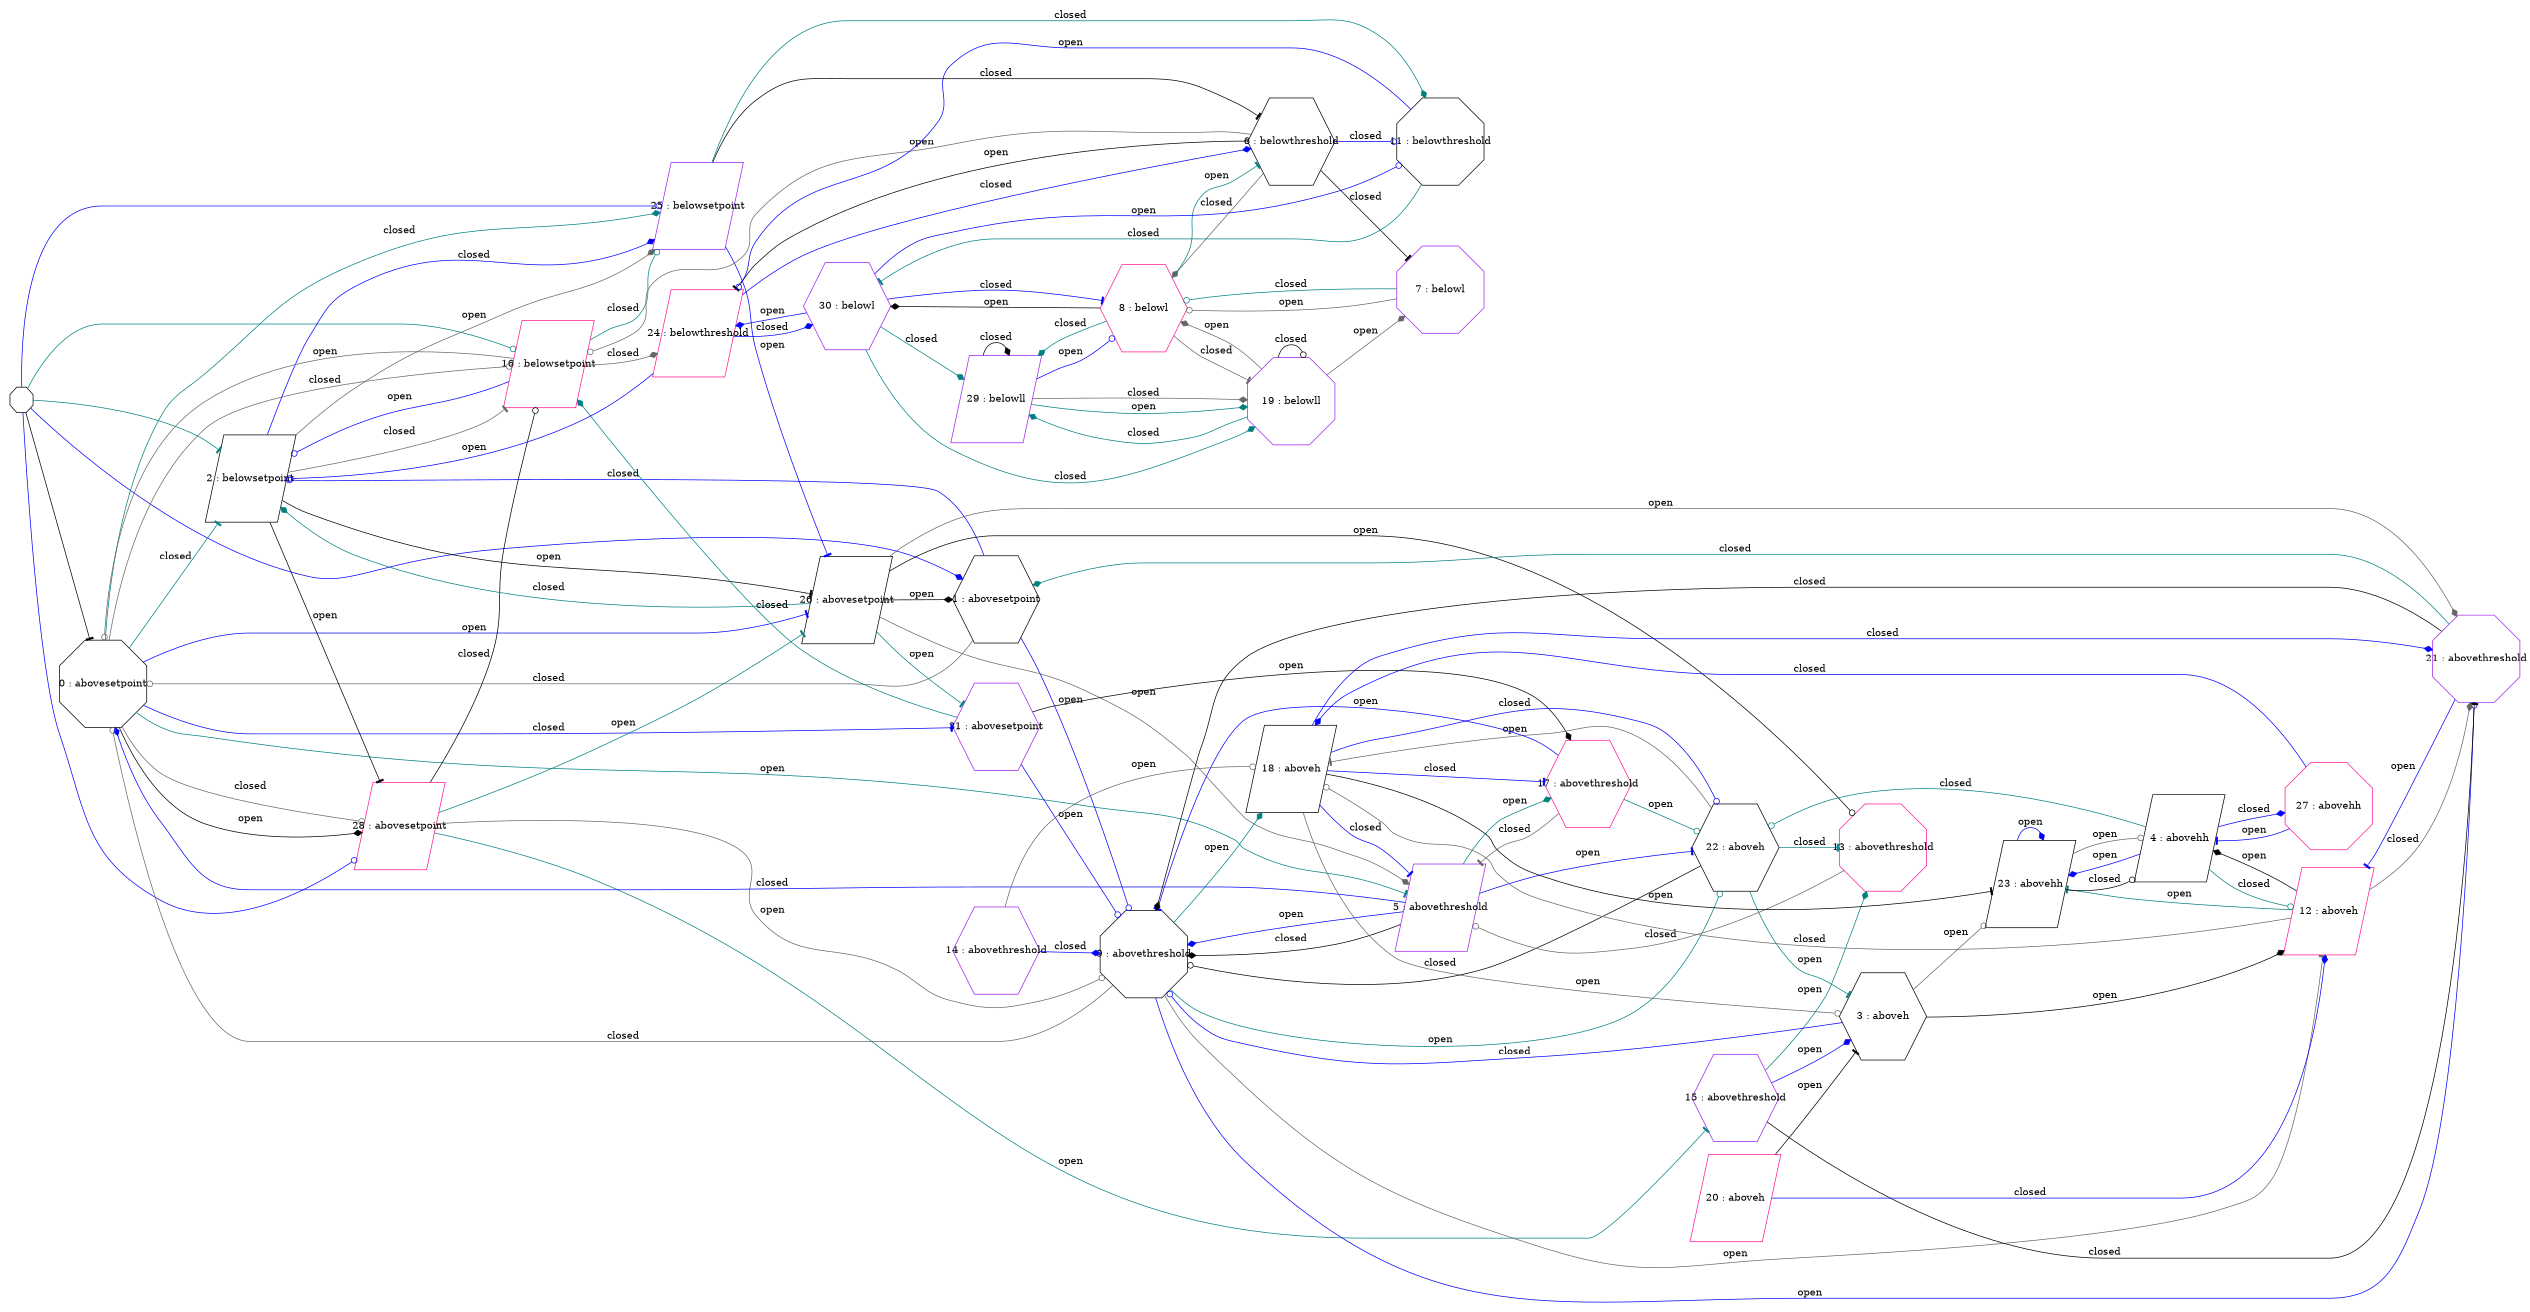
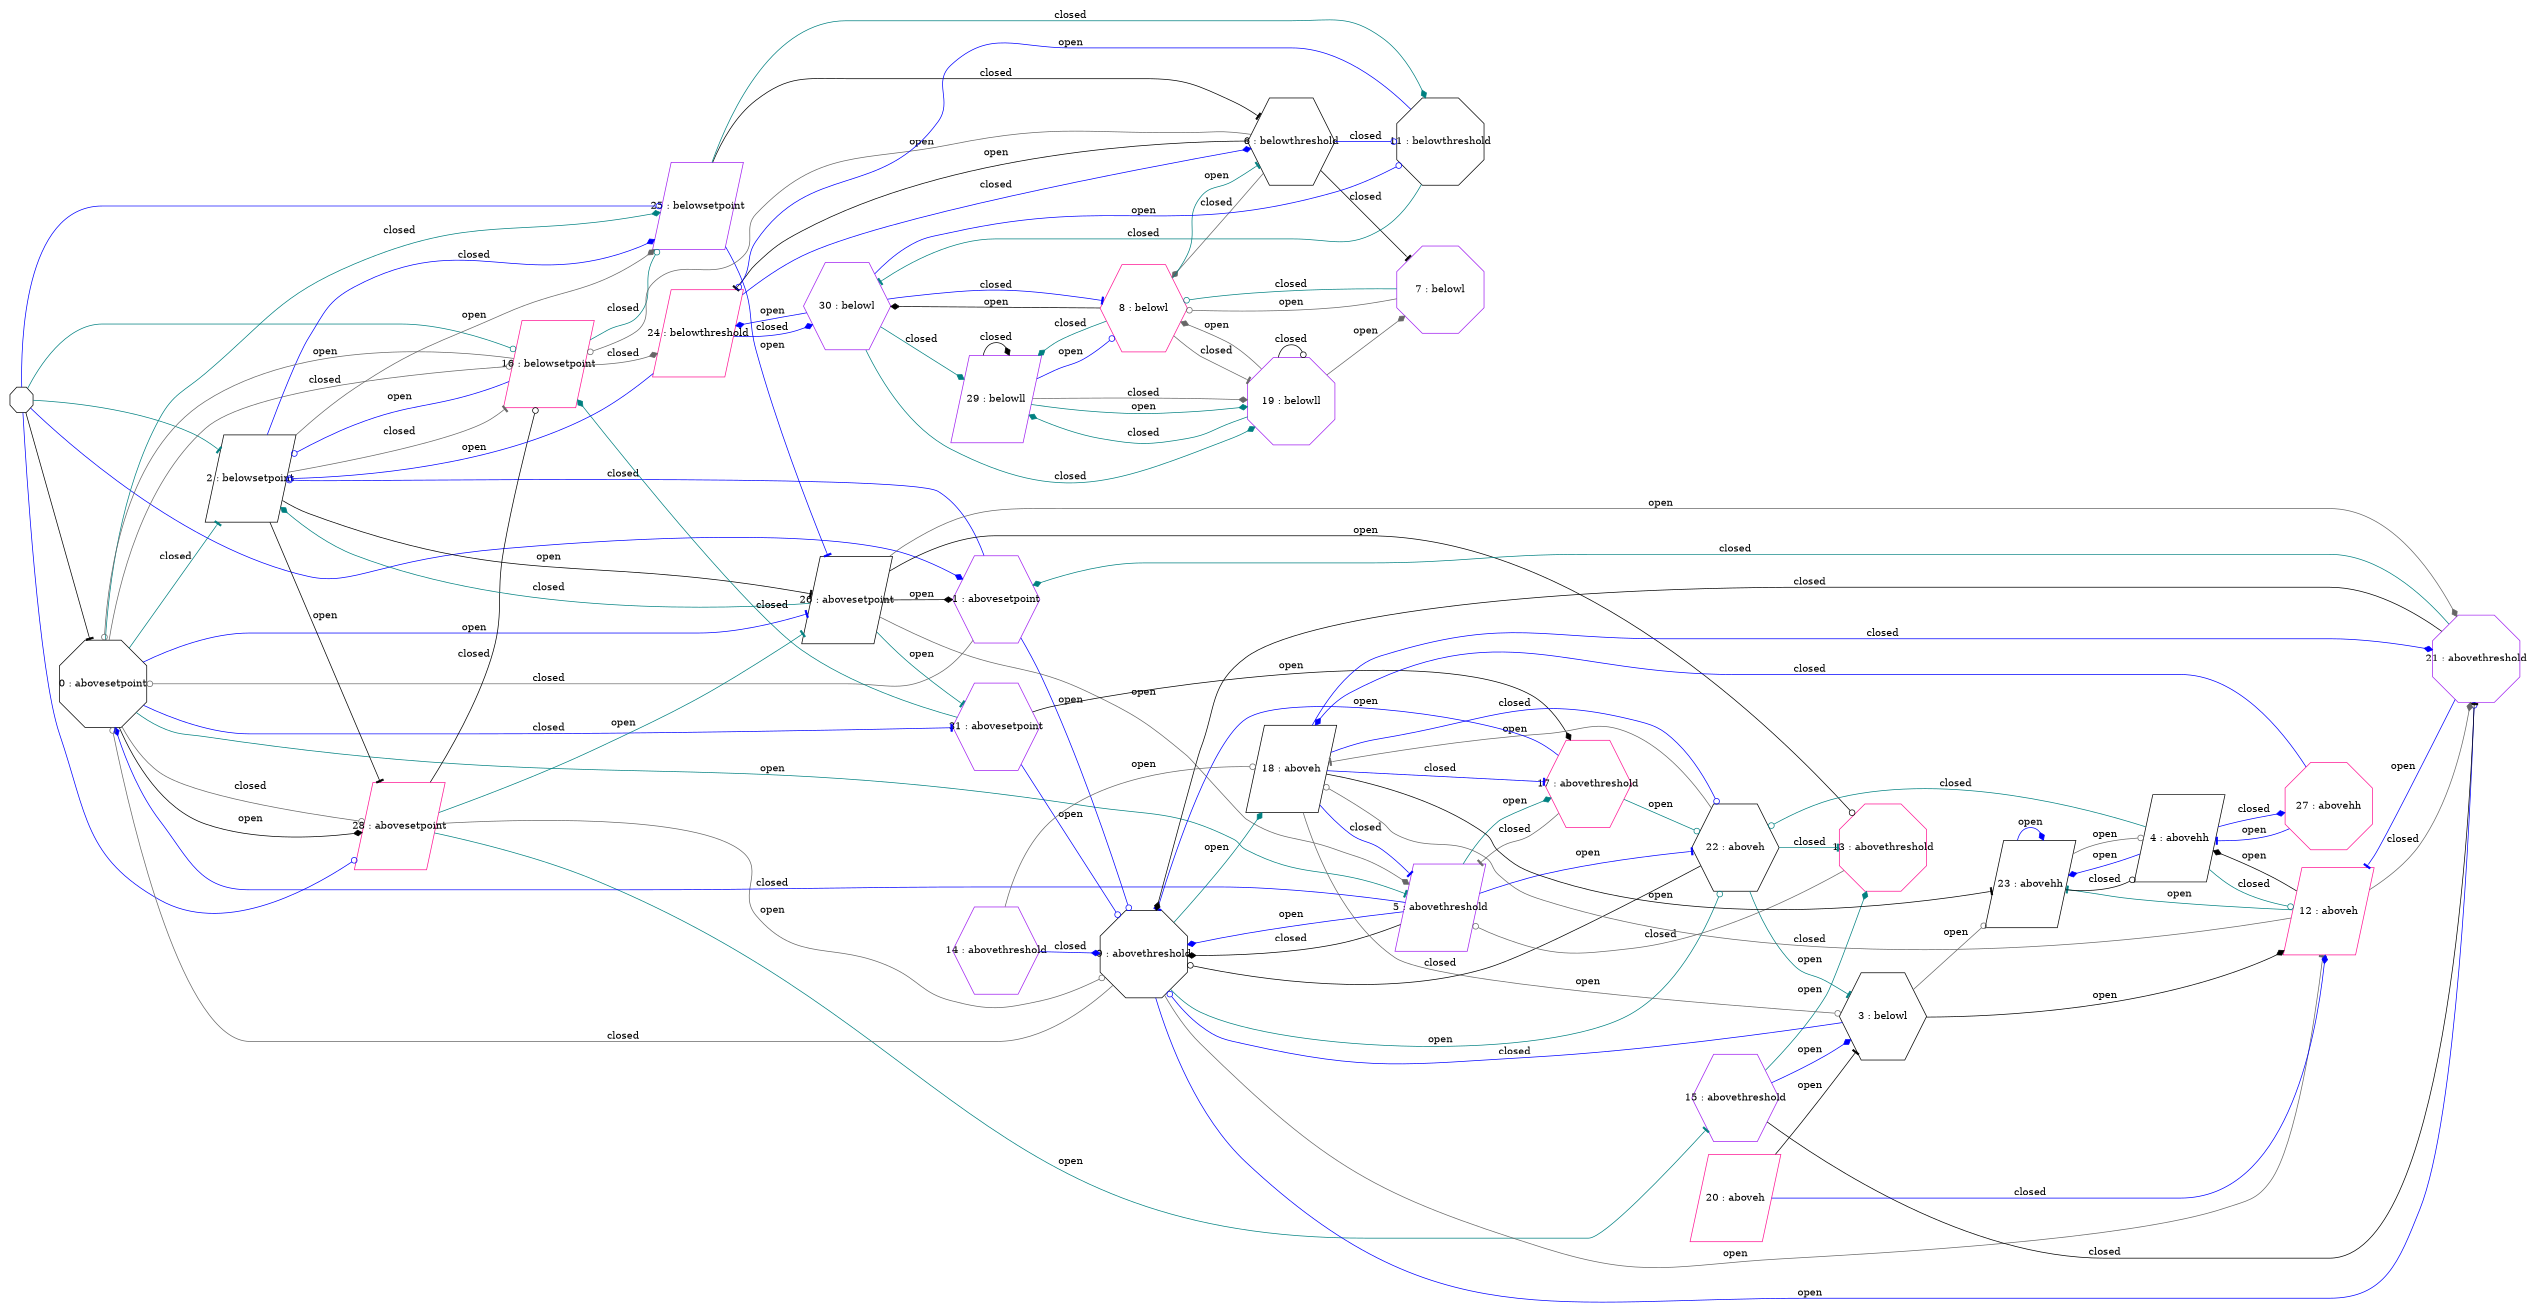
(996, 599) -> (996, 599)
(1883, 1016) -> (1883, 1016)
